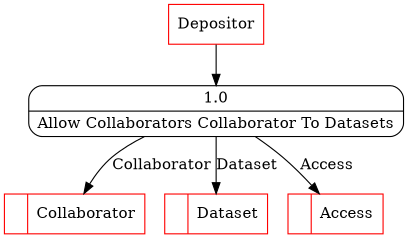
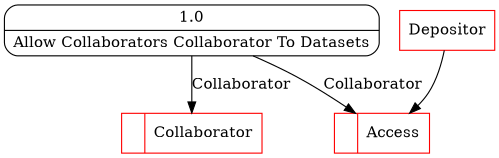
(216, 59) -> (435, 80)
(327, 165) -> (373, 85)
(216, 214) -> none
